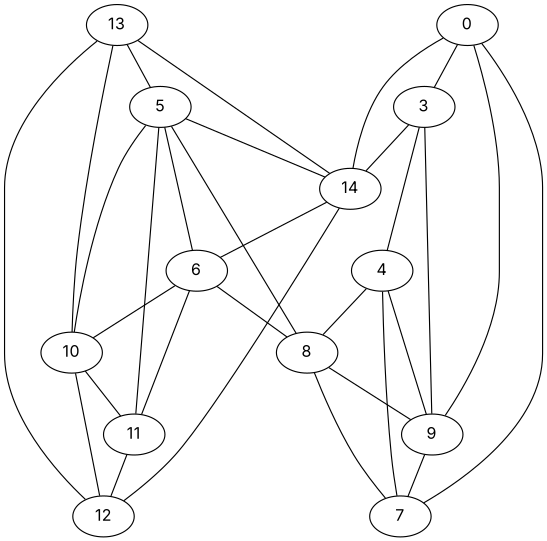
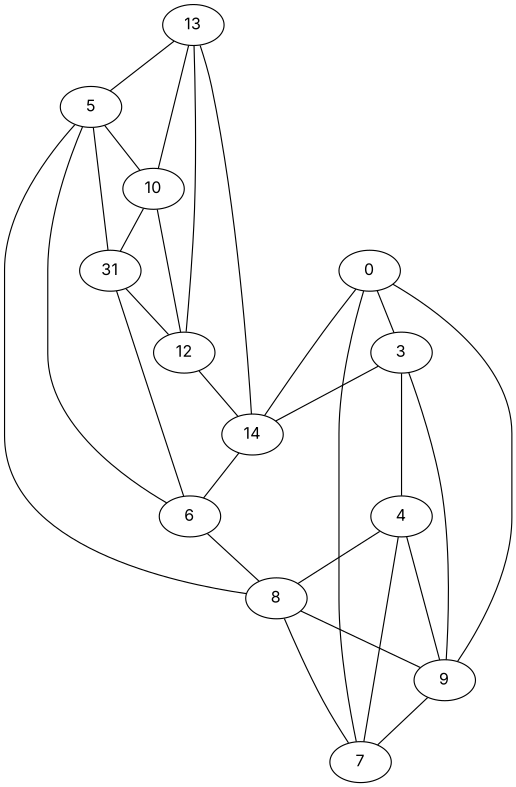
(255, 148) -> none
(134, 312) -> none
(134, 435) -> (110, 271)
